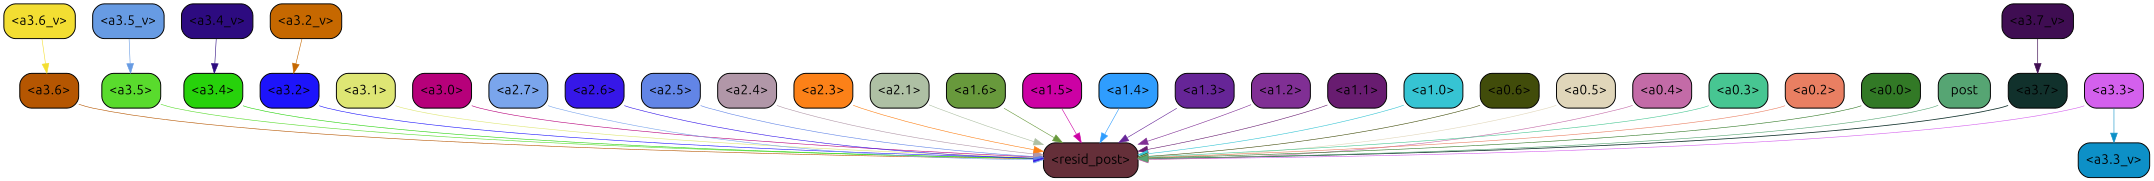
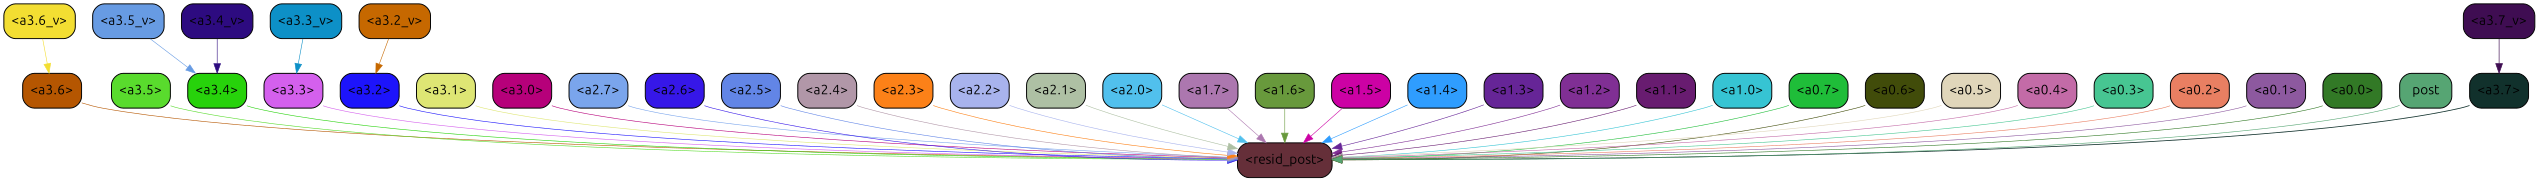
(130, 51) -> (169, 53)
none -> (980, 91)
none -> (1132, 91)
none -> (1209, 91)
none -> (1819, 91)
none -> (2276, 91)
(2114, 121) -> (301, 51)
